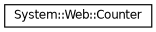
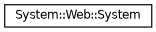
(78, 16) -> (78, 16)
